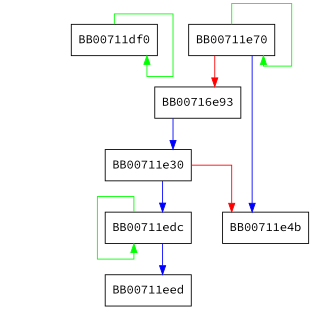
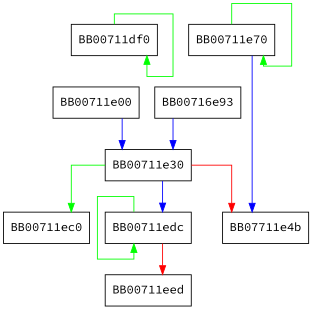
(215, 67) -> none
none -> (96, 103)
none -> (47, 228)
(266, 228) -> (266, 228)
(163, 255) -> (163, 255)
